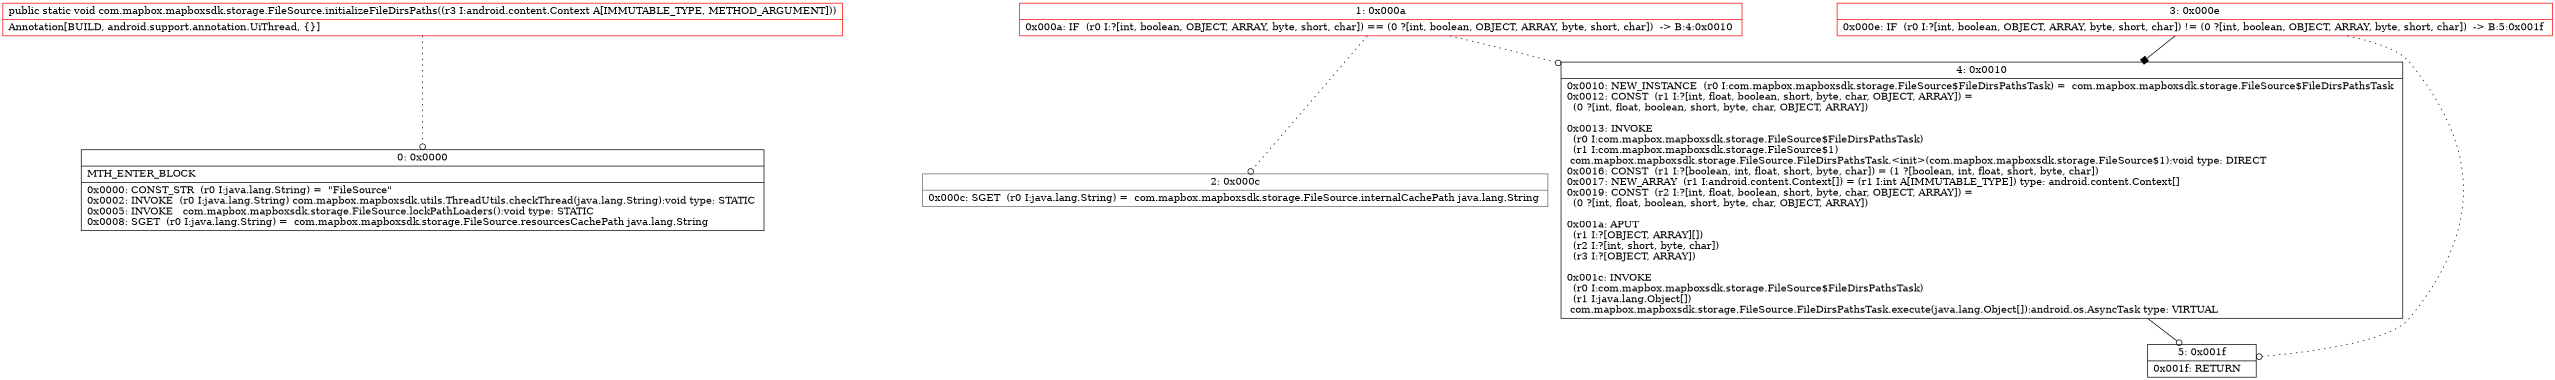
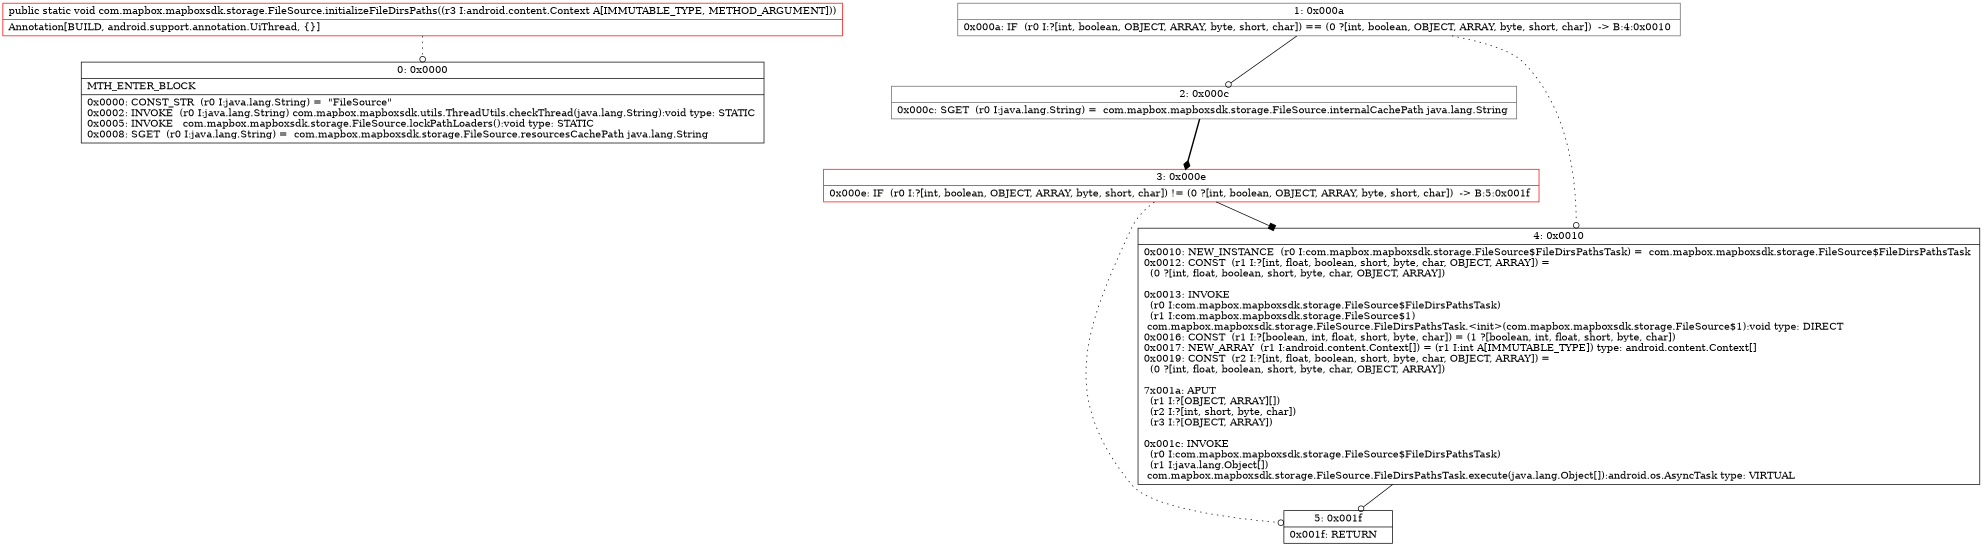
(1381, 20) -> (1319, 20)
(1310, 103) -> (1264, 59)
none -> (1194, 140)
(1606, 225) -> (1183, 391)
